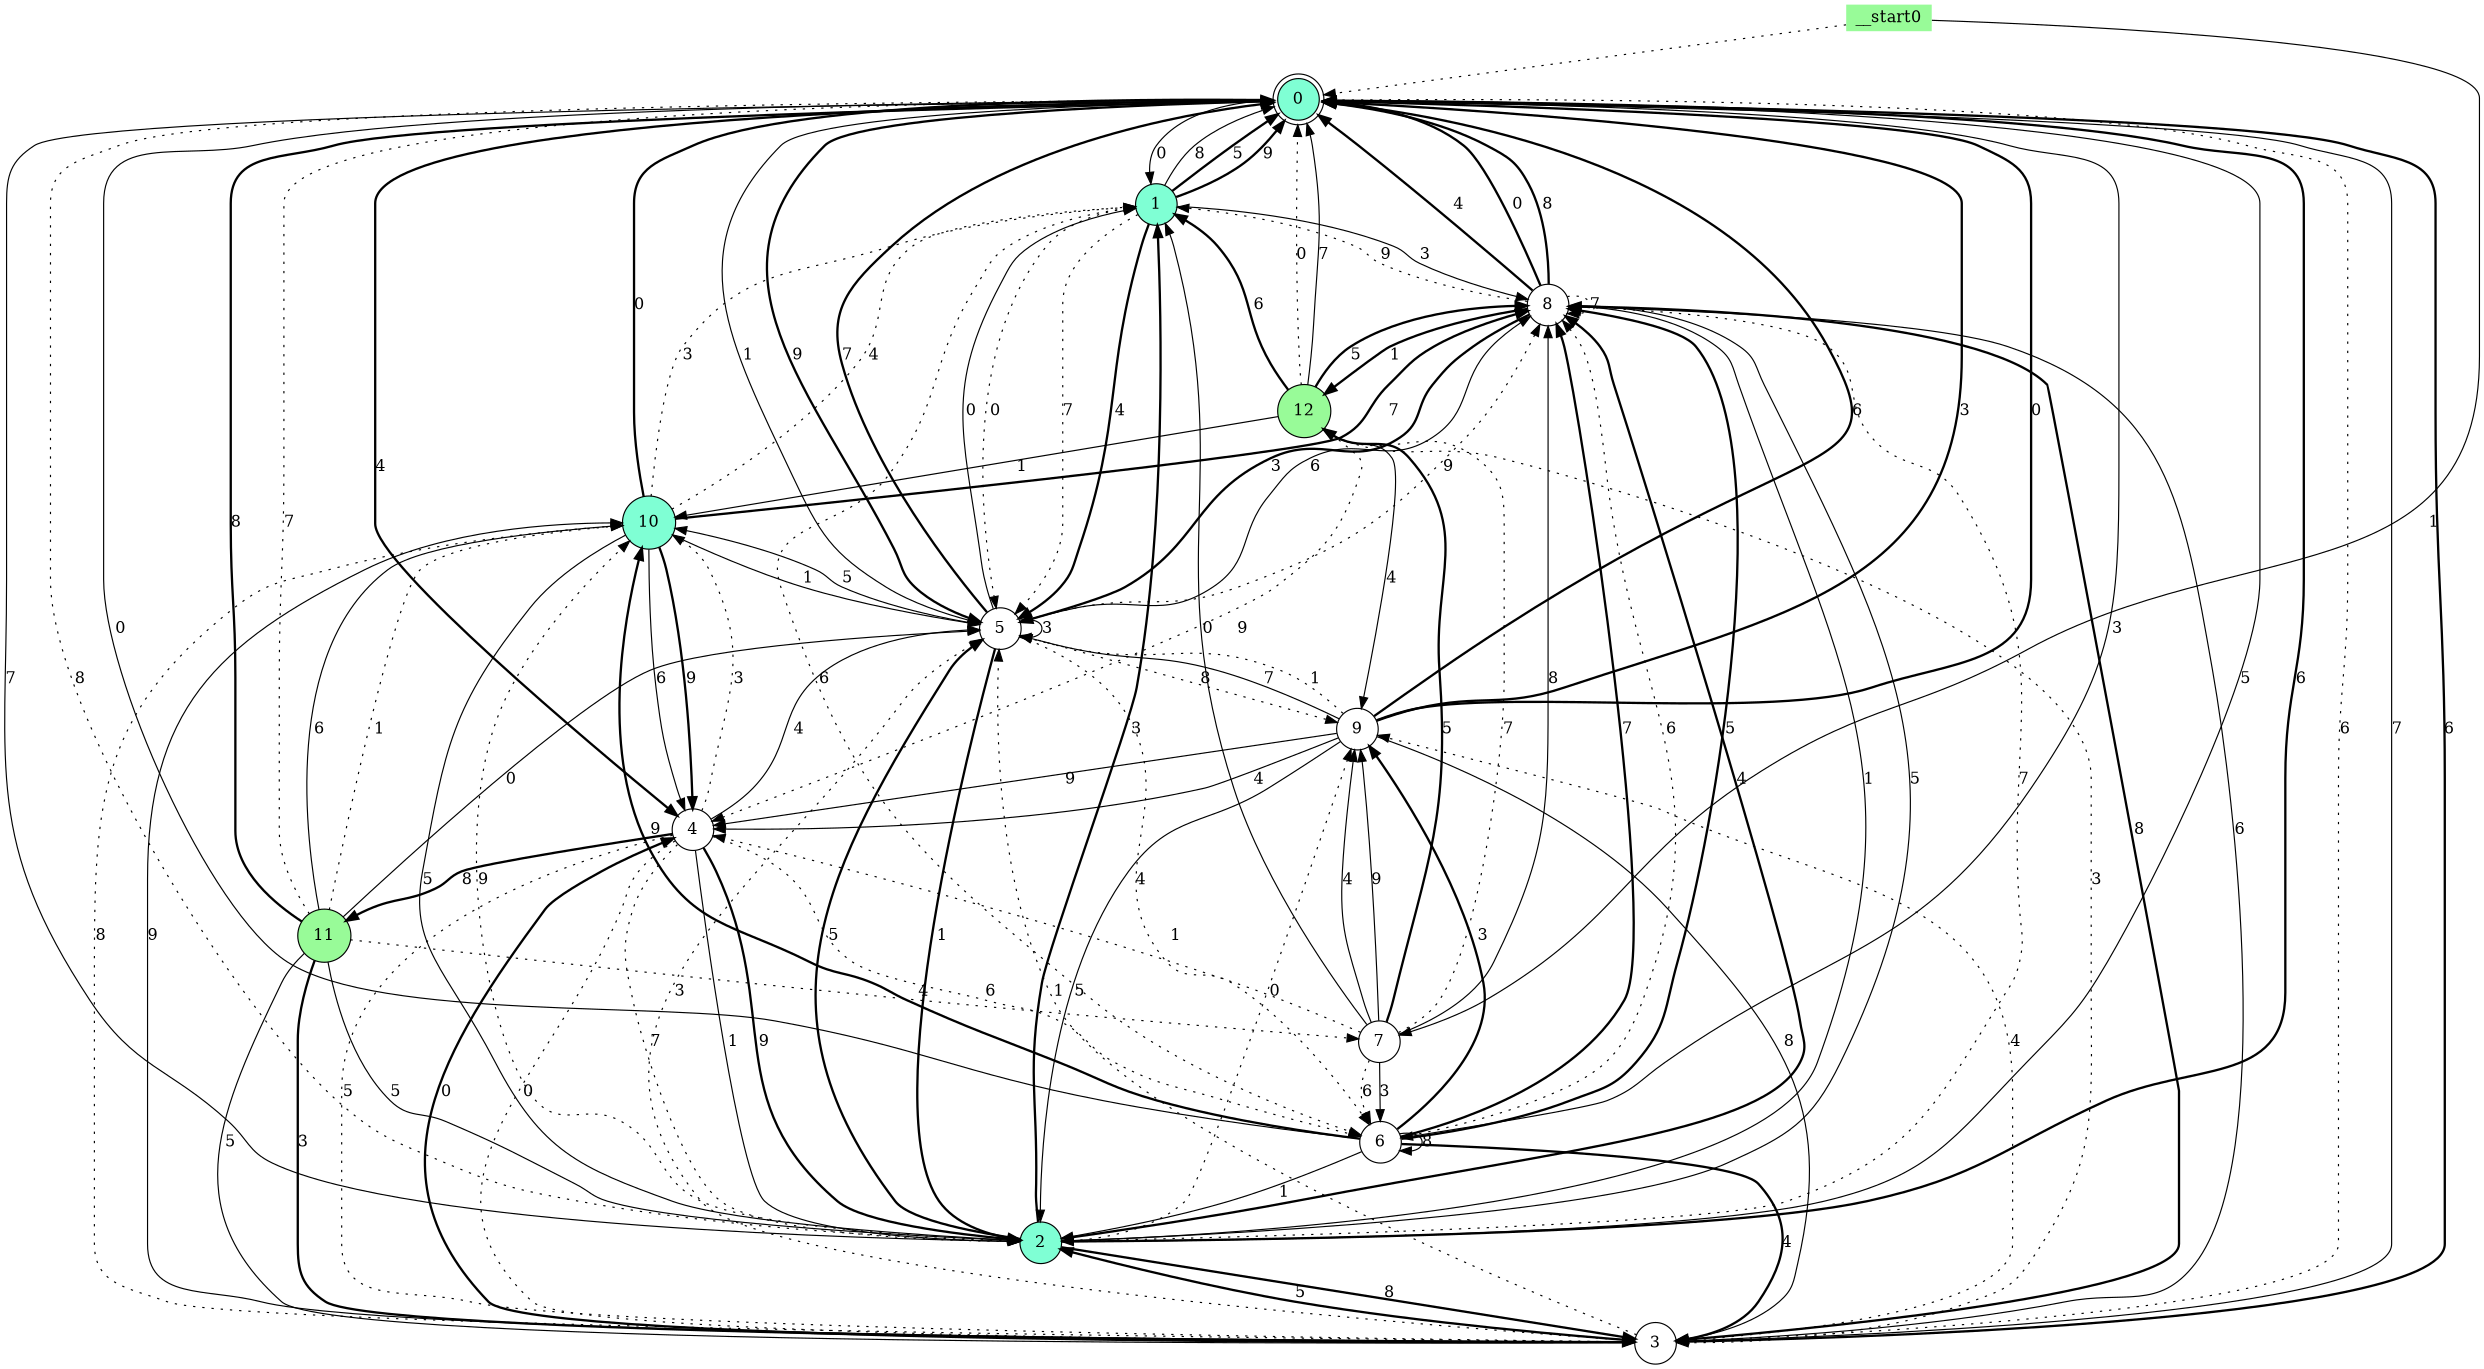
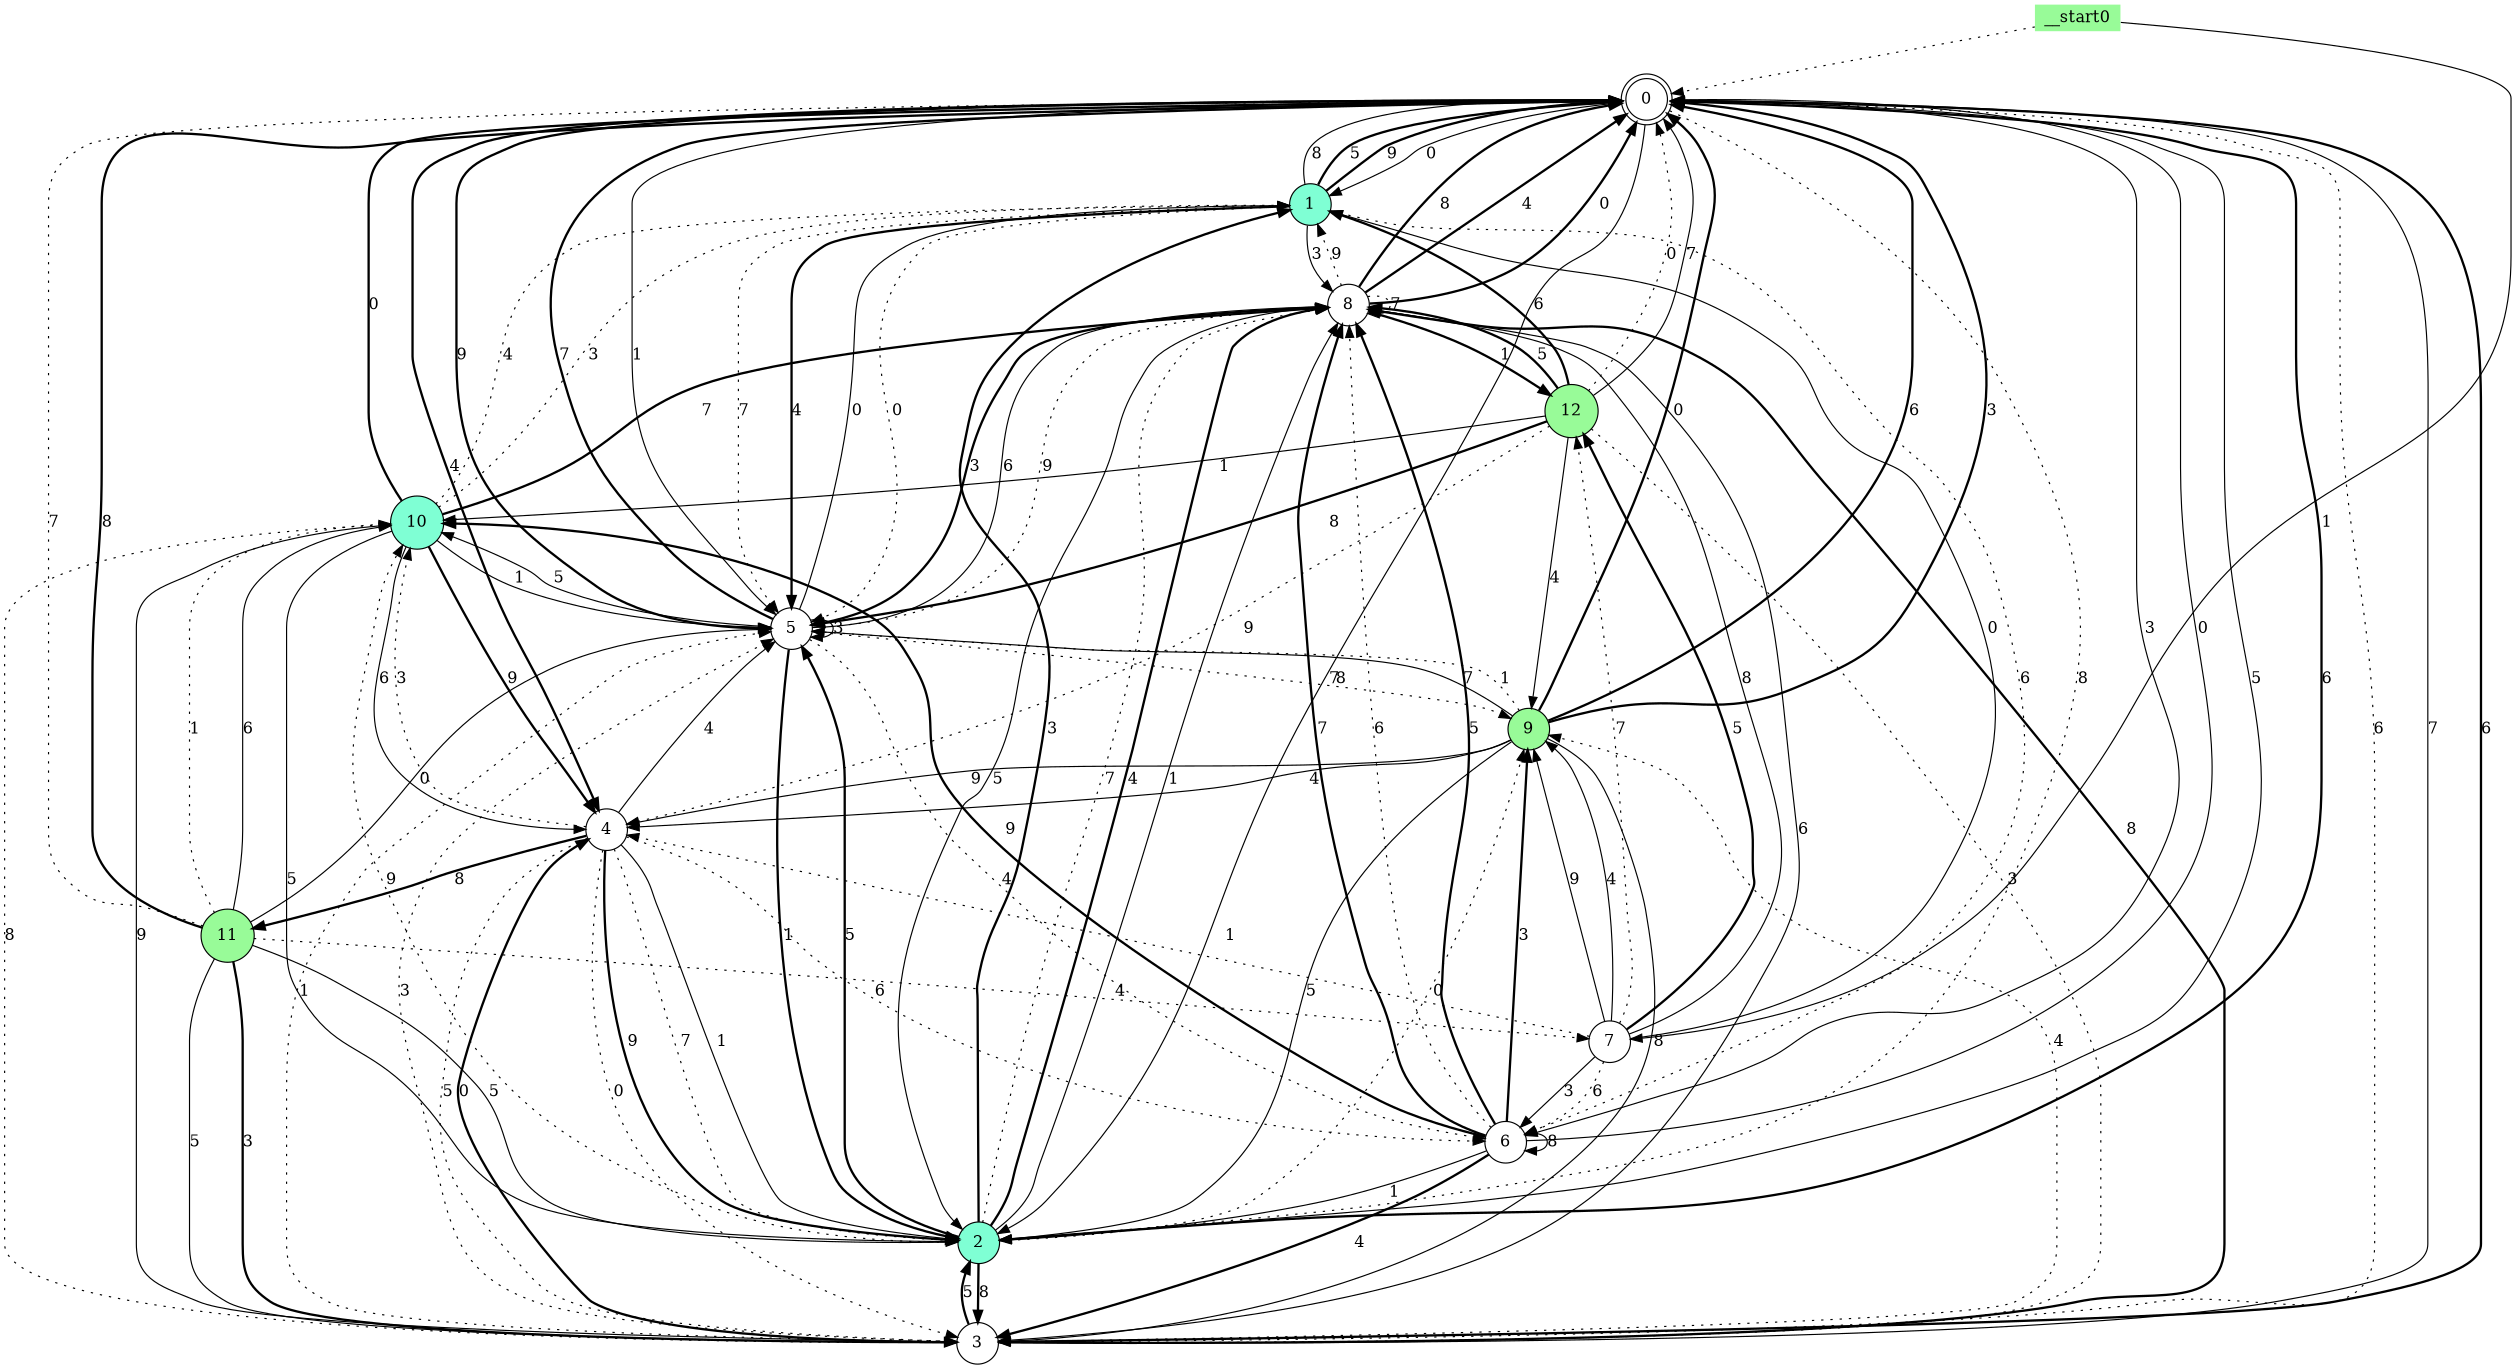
(1298, 99) -> (1647, 99)
none -> (1190, 540)
(1357, 729) -> (1529, 729)
